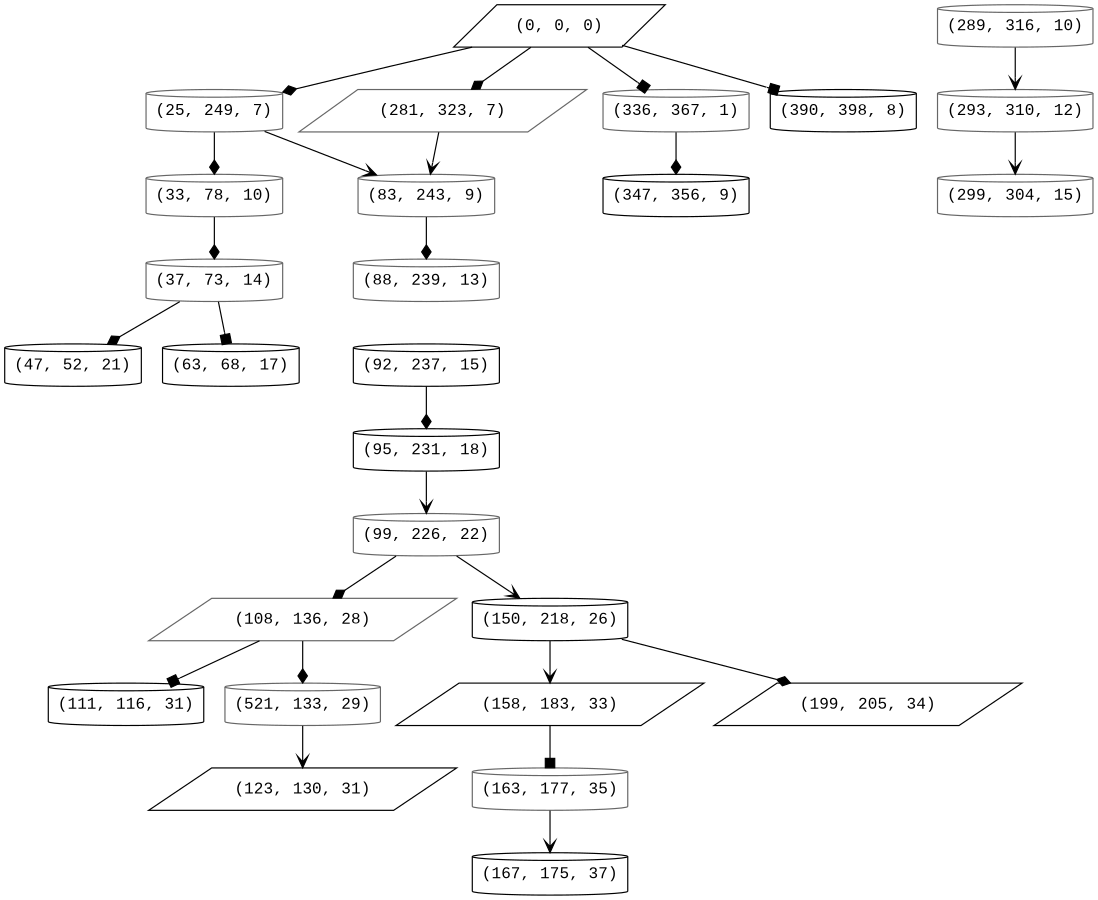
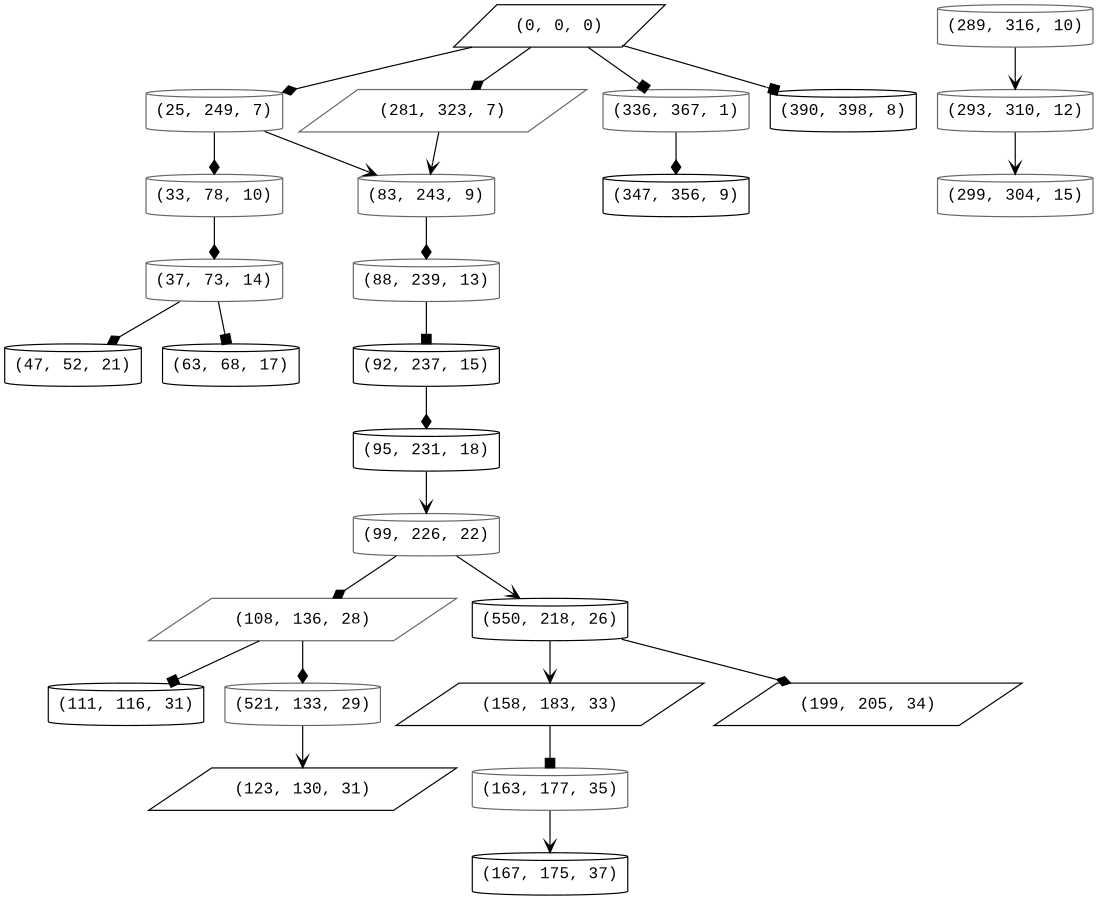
none -> (426, 317)
(550, 620) -> (550, 620)
